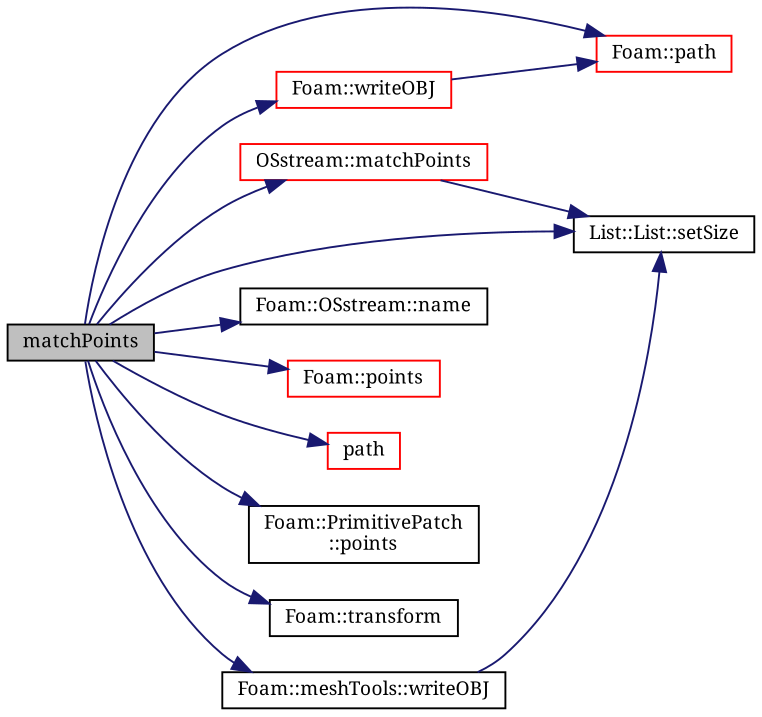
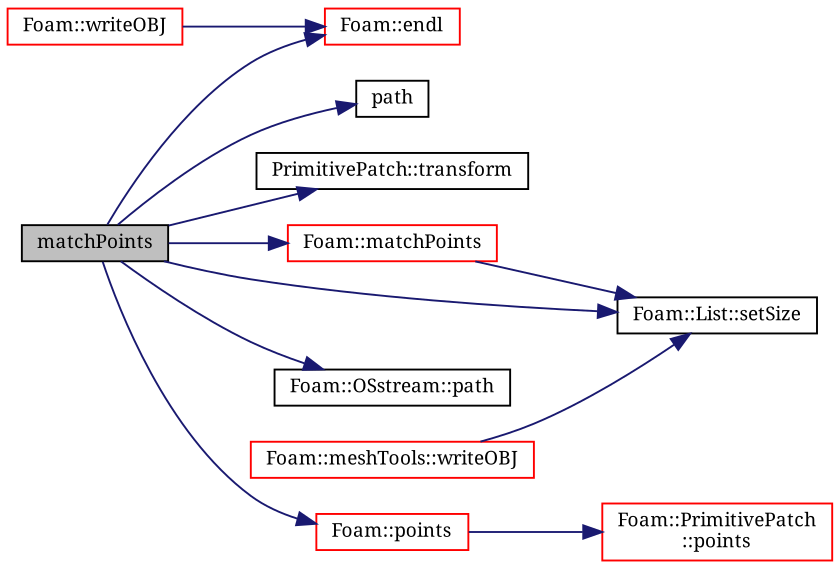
(664, 54) -> (392, 27)
(364, 162) -> (392, 243)
(153, 199) -> none
(664, 234) -> (717, 315)
(364, 306) -> (392, 388)
(162, 437) -> (526, 532)
(364, 451) -> (392, 99)
(133, 526) -> none
(364, 534) -> (717, 532)
(364, 618) -> (392, 171)
(364, 690) -> (392, 460)
